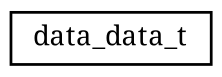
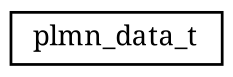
(111, 38) -> (117, 38)
